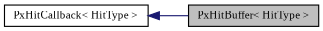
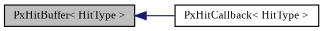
(174, 16) -> (161, 16)
